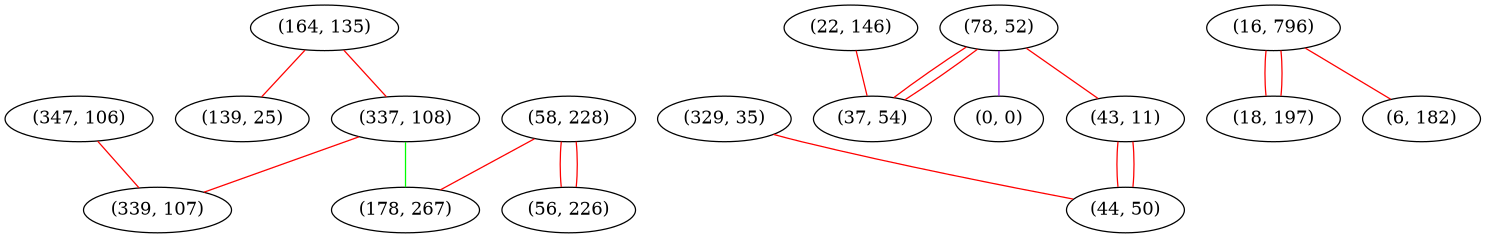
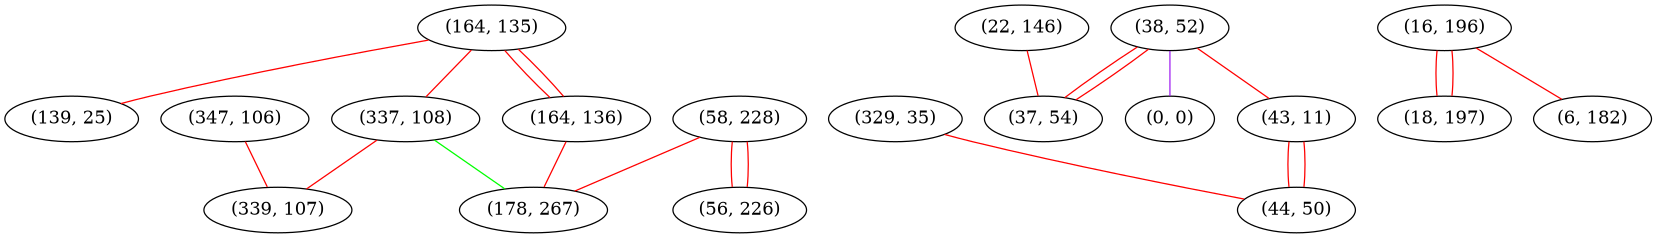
(999, 28) -> (1170, 28)
(1274, 28) -> (1444, 28)
none -> (577, 119)
